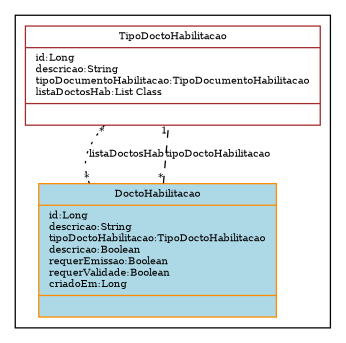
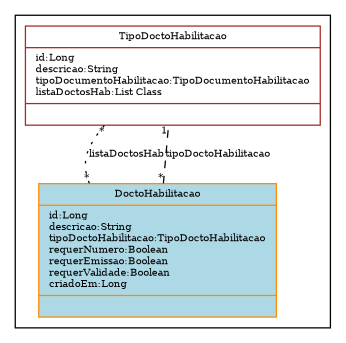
(95, 250) -> (109, 250)
